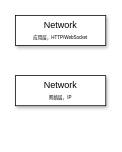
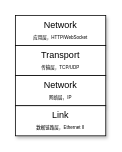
none -> (60, 60)
none -> (60, 120)
